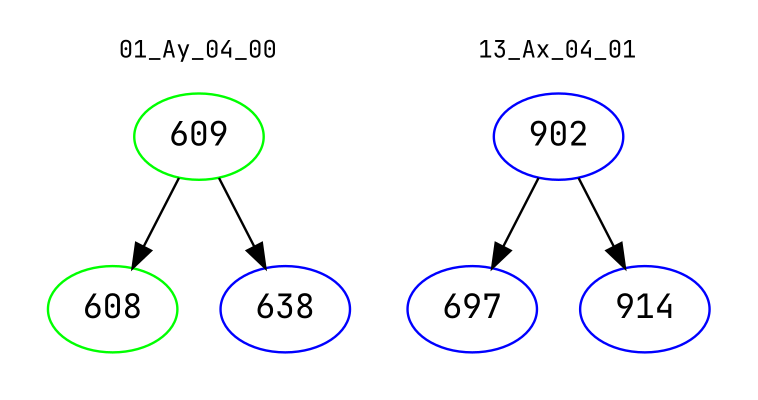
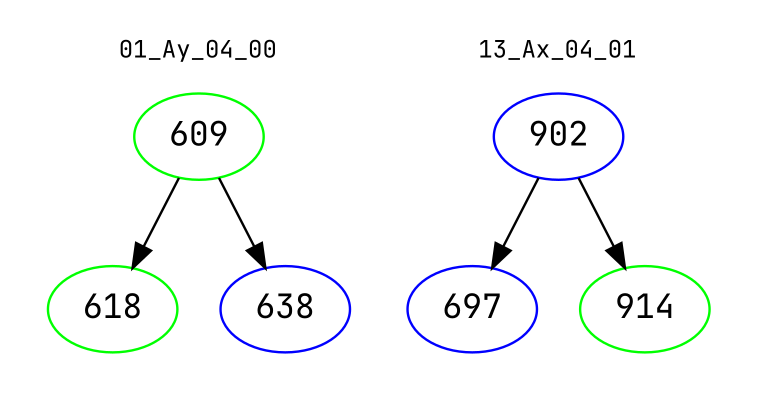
(113, 309) -> (113, 309)
(645, 309) -> (645, 309)
